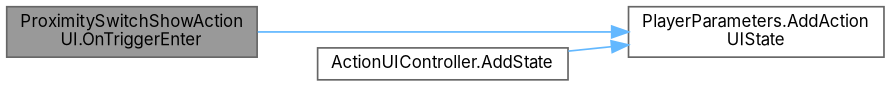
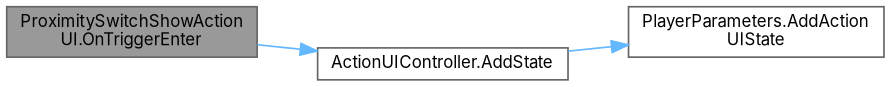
(435, 32) -> (279, 47)
